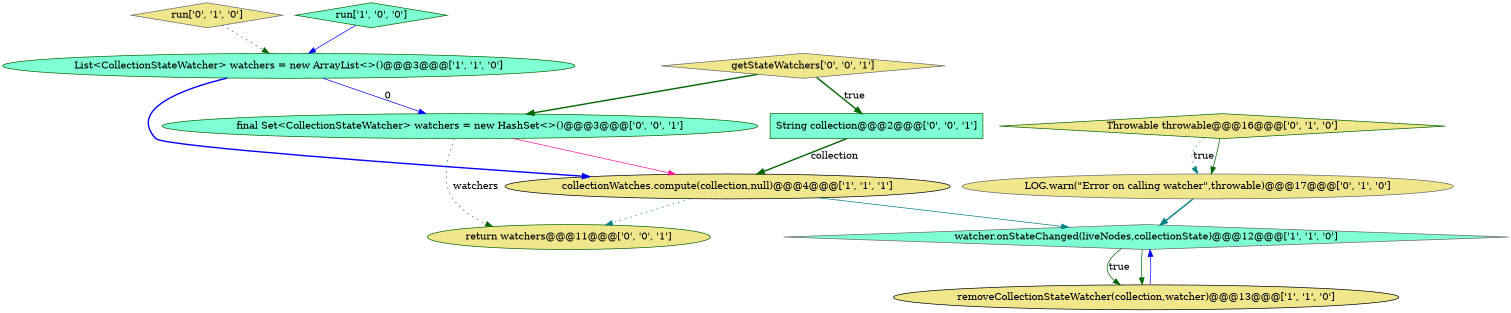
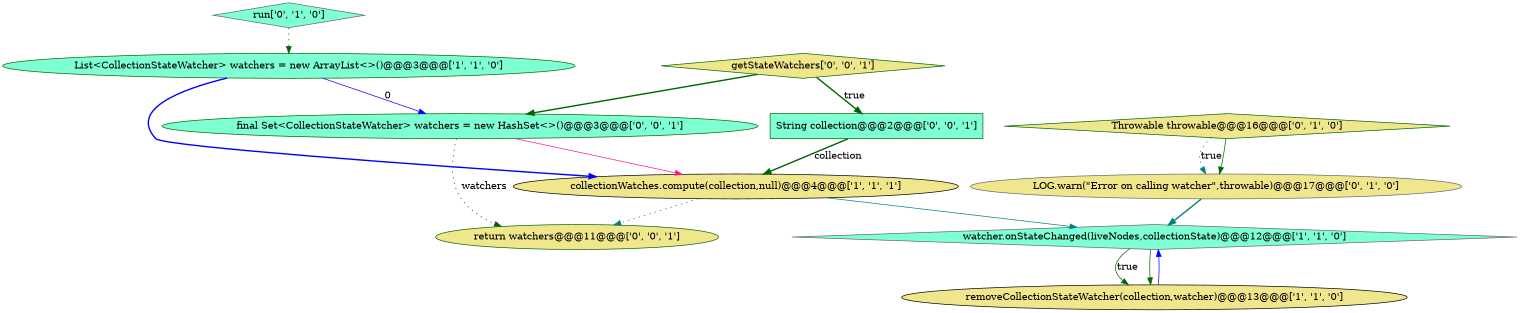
(207, 15) -> (289, 15)
(371, 15) -> none
(803, 66) -> (803, 66)
